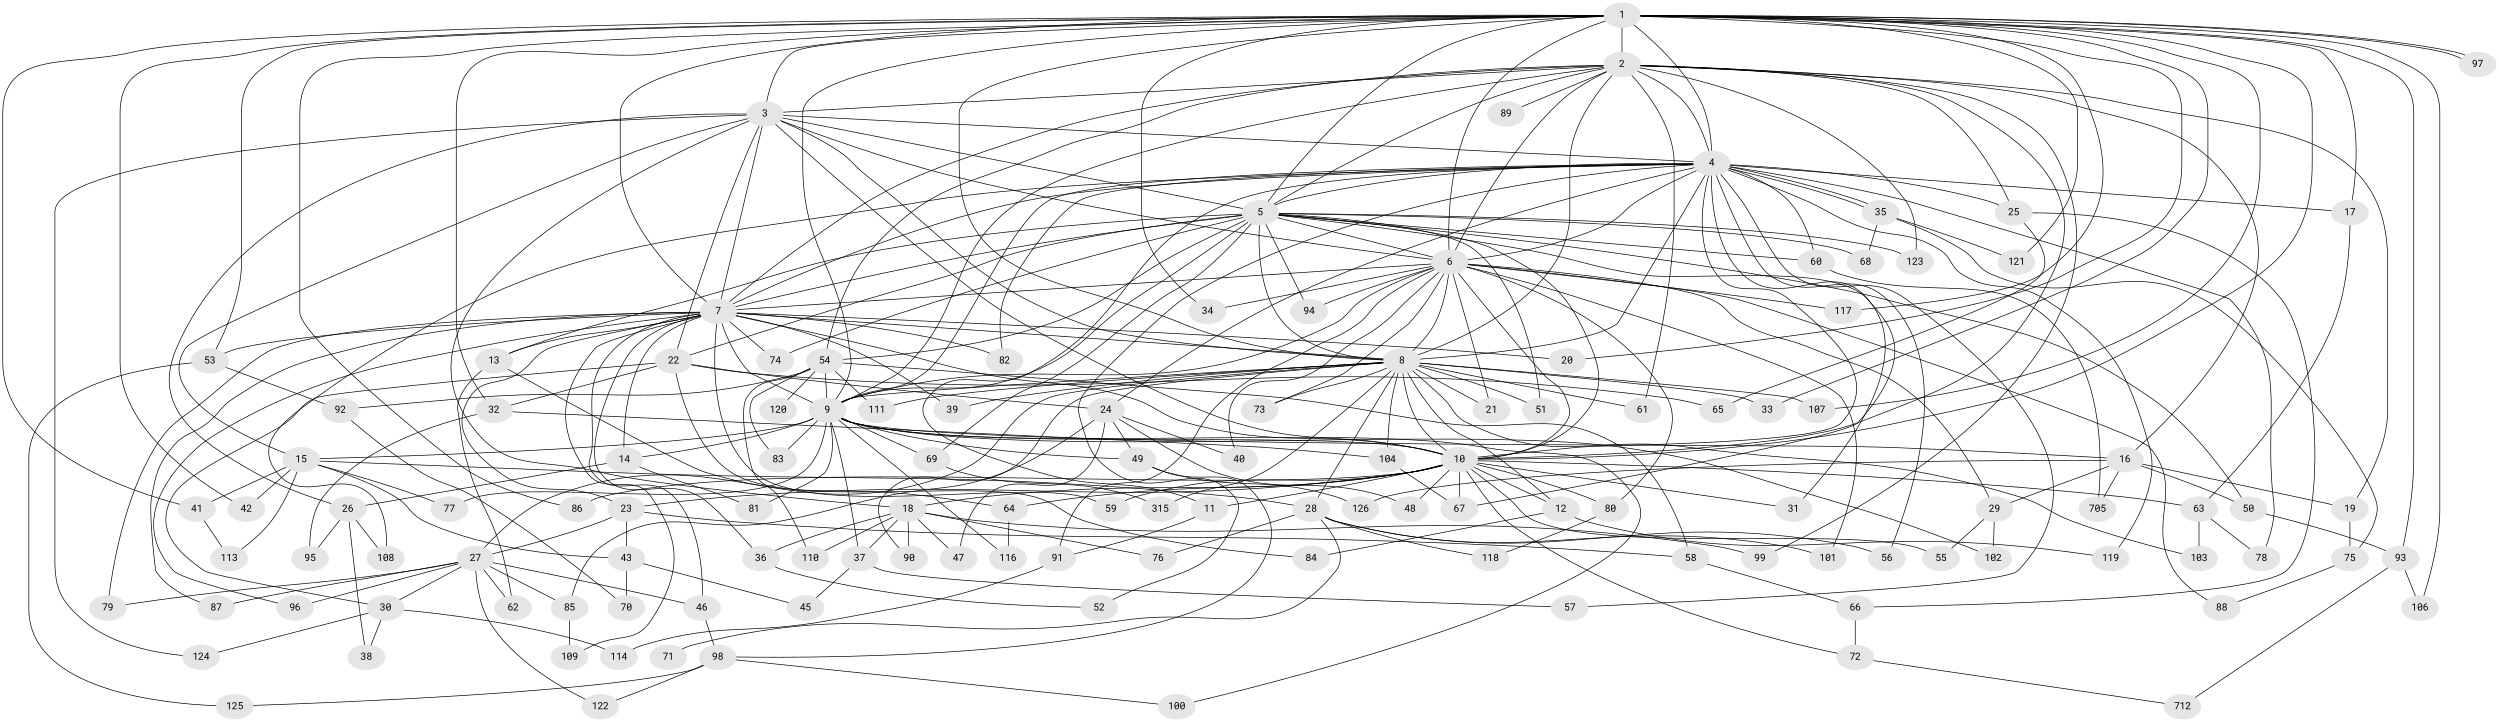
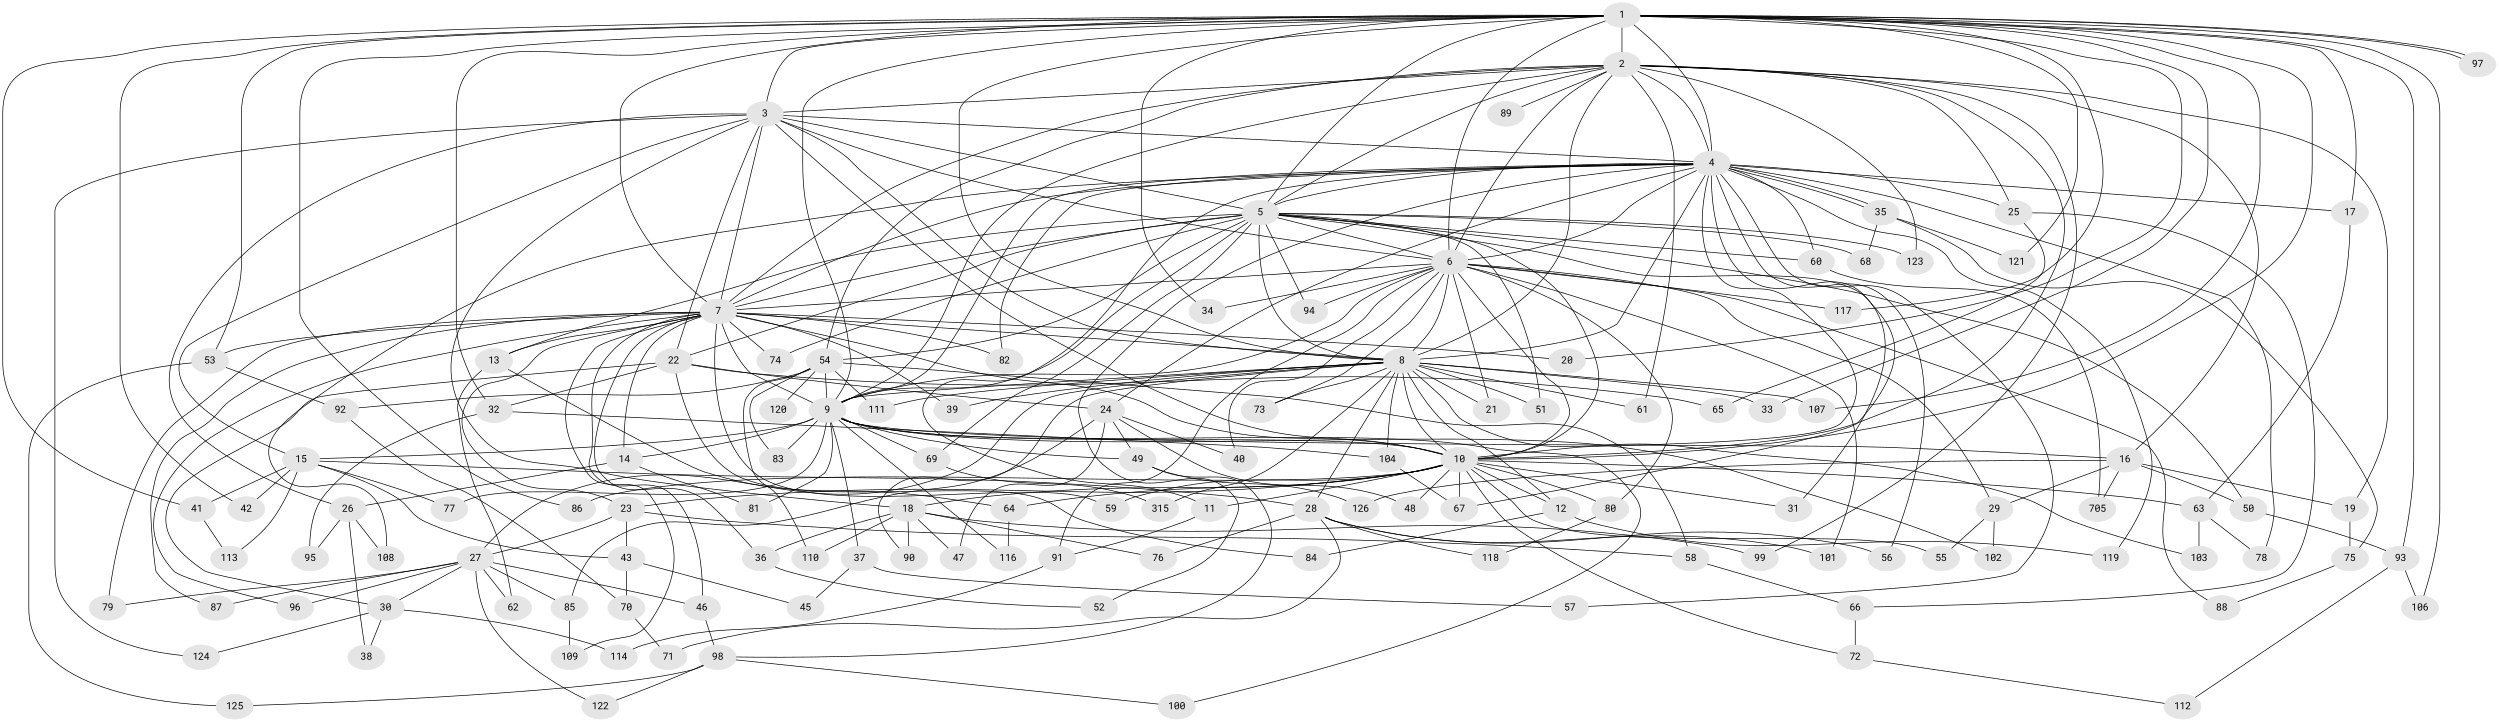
(882, 535) -> none
none -> (647, 633)
(2183, 707) -> (2183, 707)
